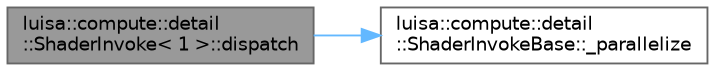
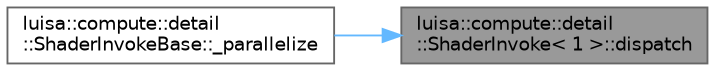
(338, 35) -> (358, 35)
